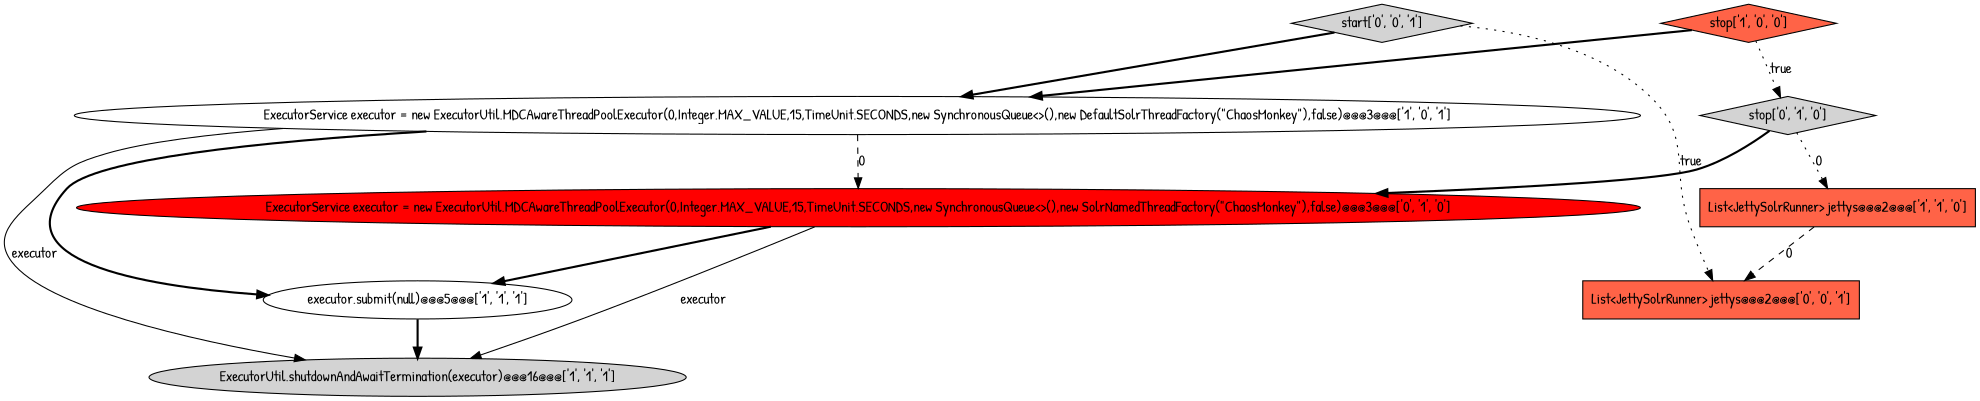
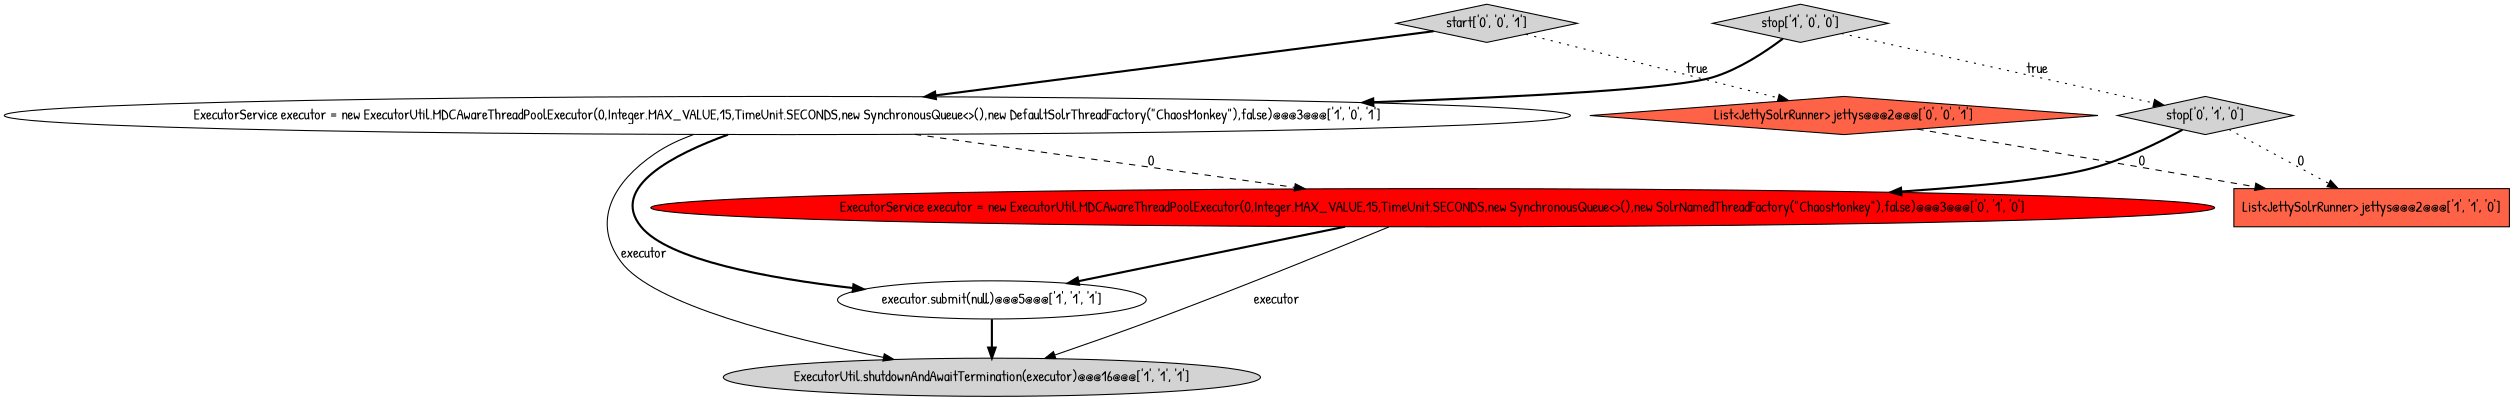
(1749, 23) -> (1800, 23)
(1784, 251) -> (2086, 158)
(1721, 300) -> (1844, 116)
